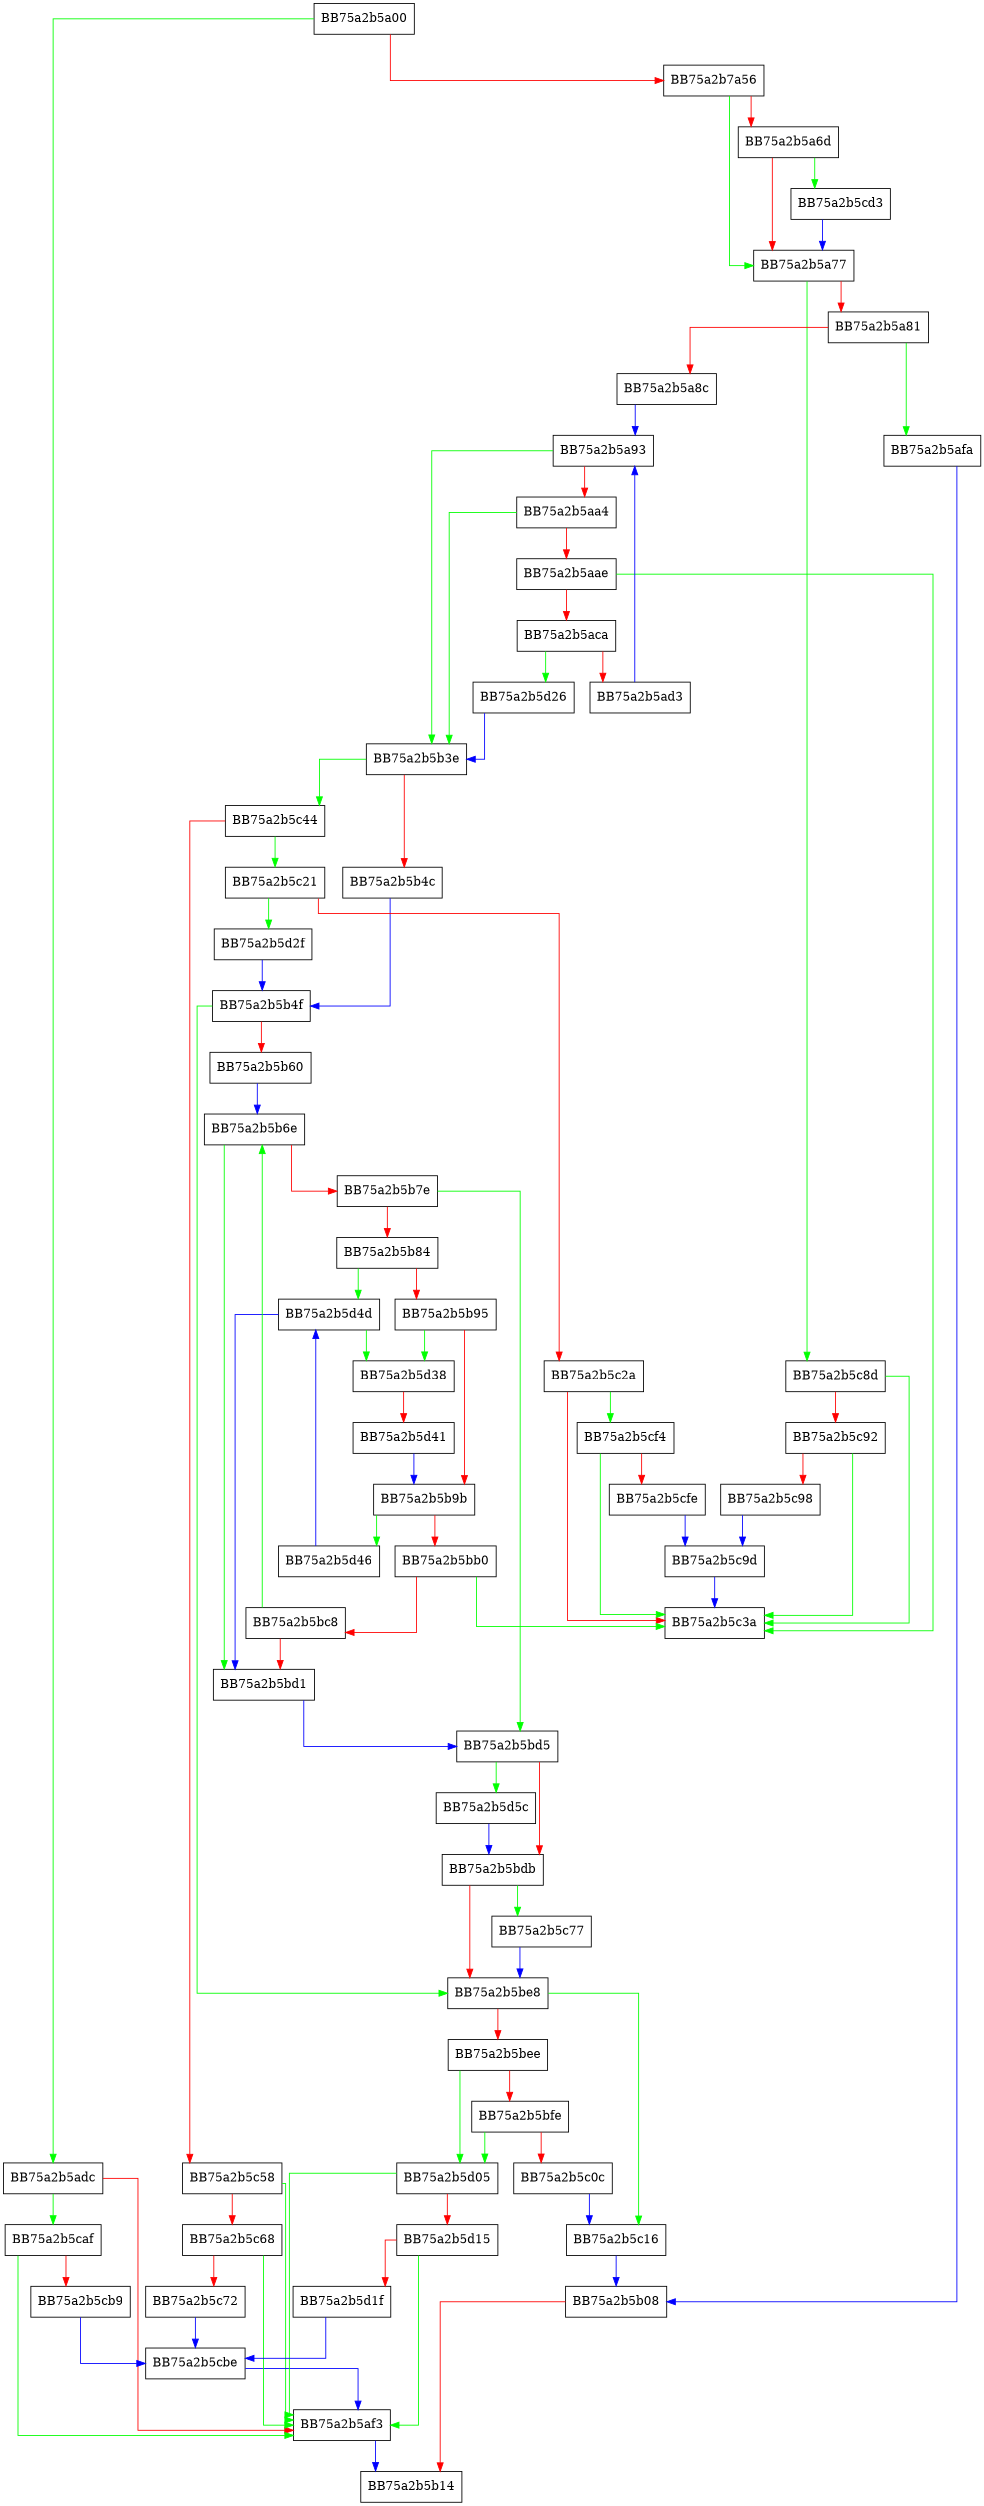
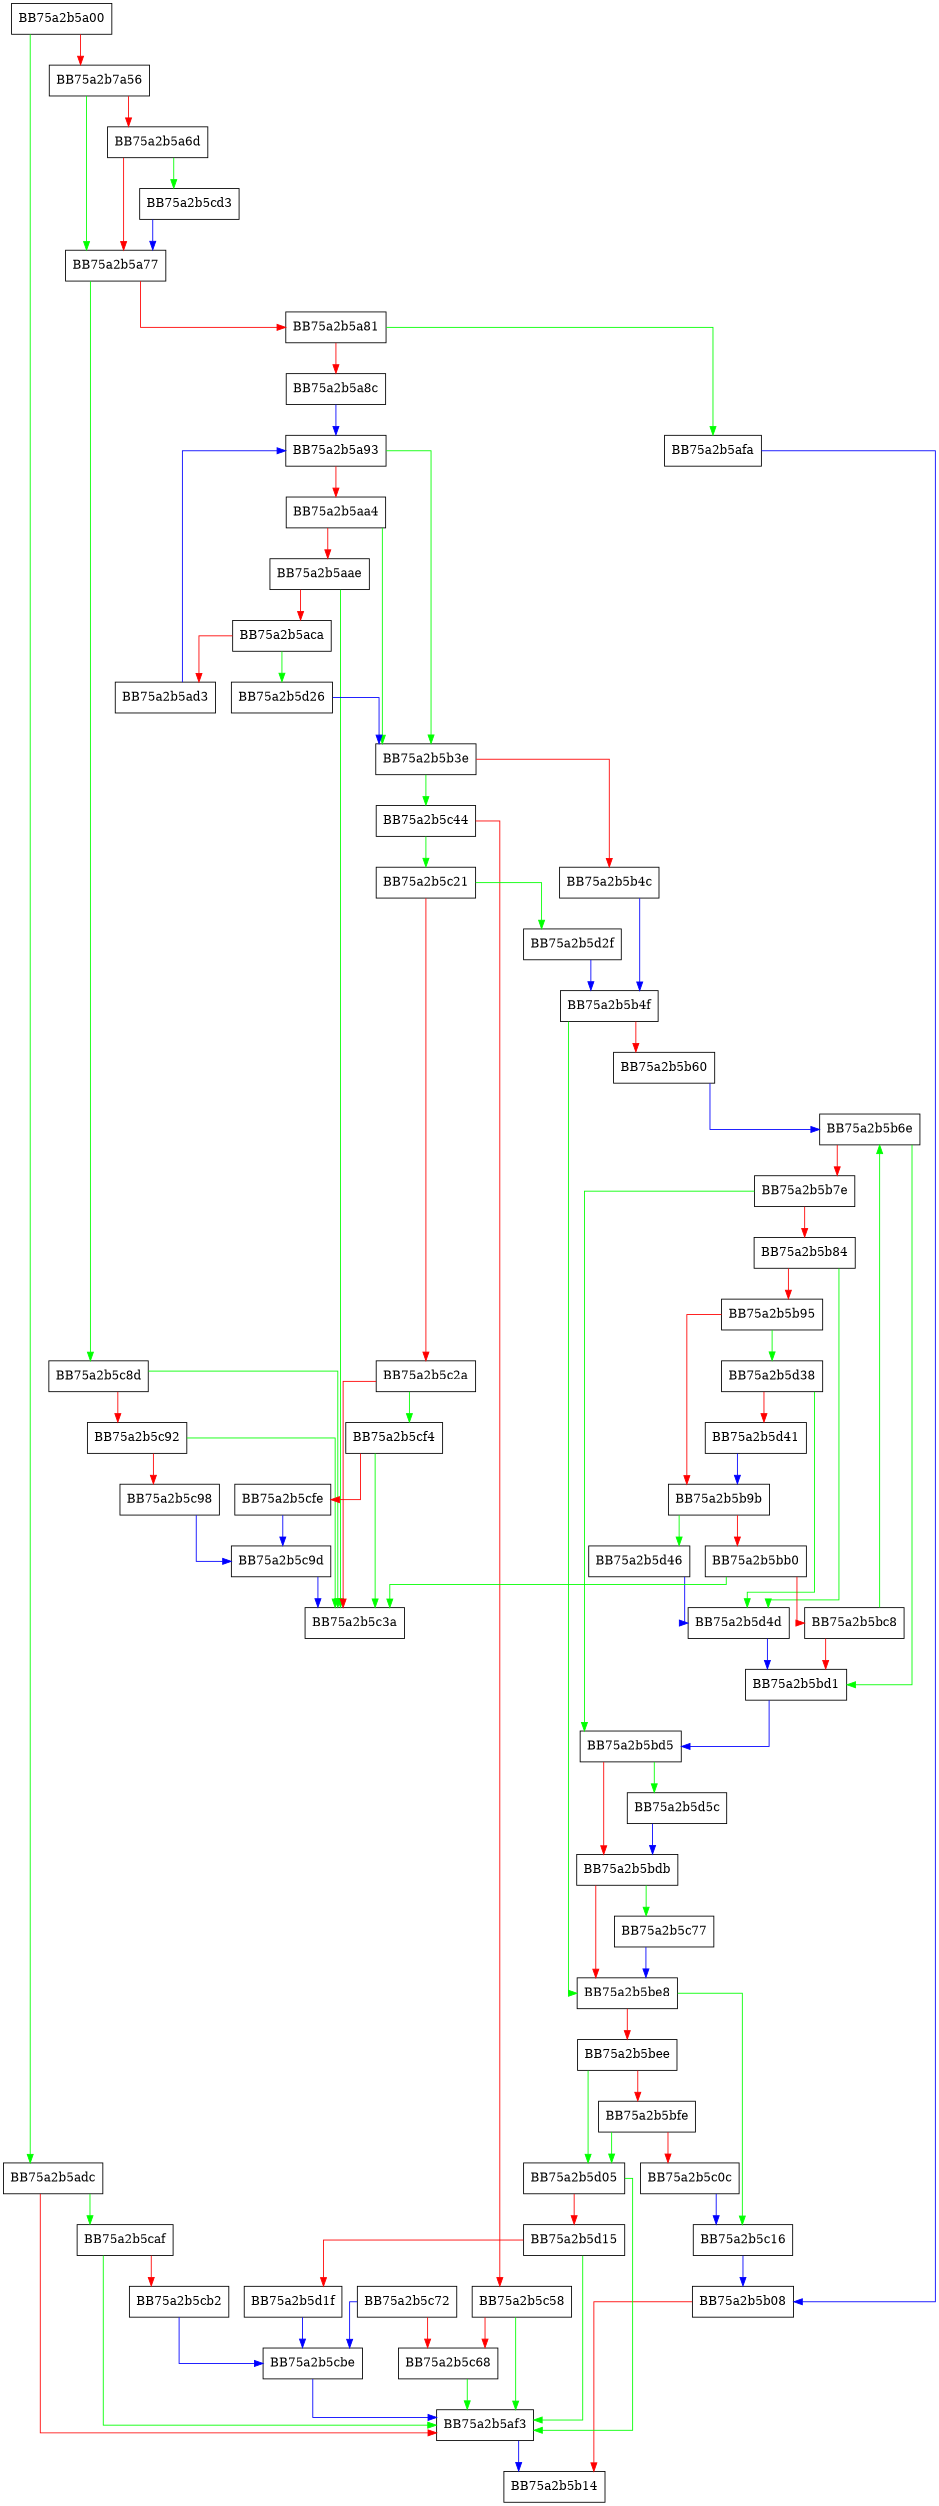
(366, 1341) -> (815, 1529)
(214, 2267) -> (428, 2328)
(81, 2302) -> (179, 2302)
